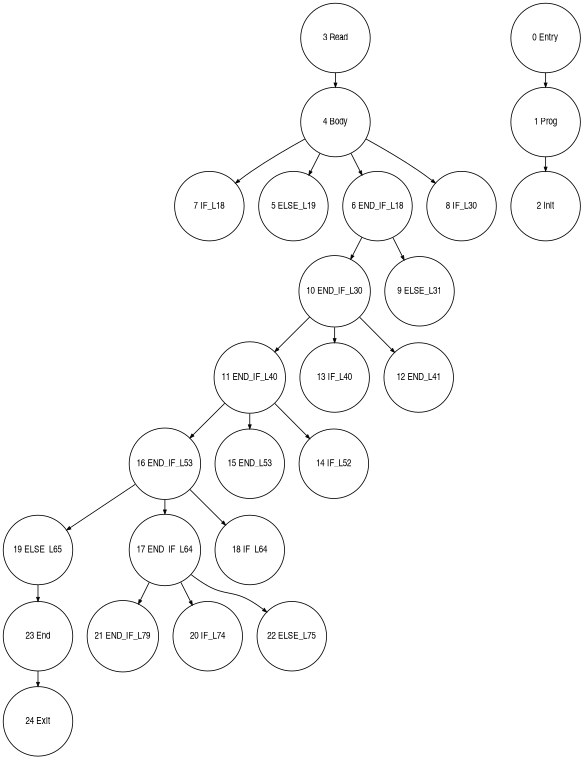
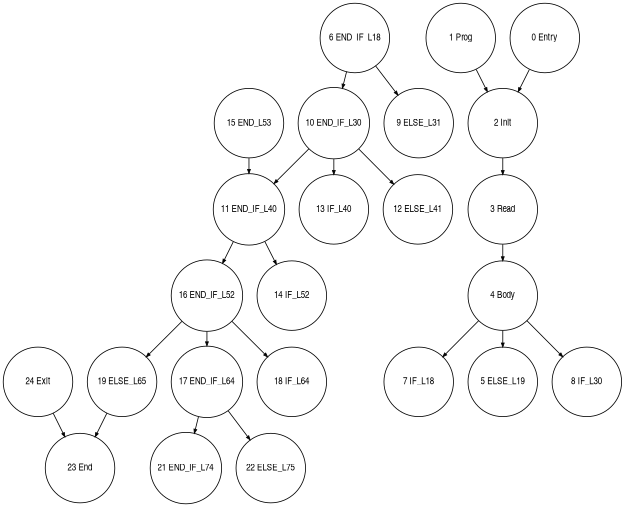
(546, 78) -> (525, 79)
(356, 162) -> none
none -> (503, 164)
(419, 378) -> (418, 209)
(250, 419) -> (249, 164)
(165, 464) -> (207, 296)
(123, 636) -> (186, 468)
(208, 636) -> none
(38, 677) -> (58, 423)
